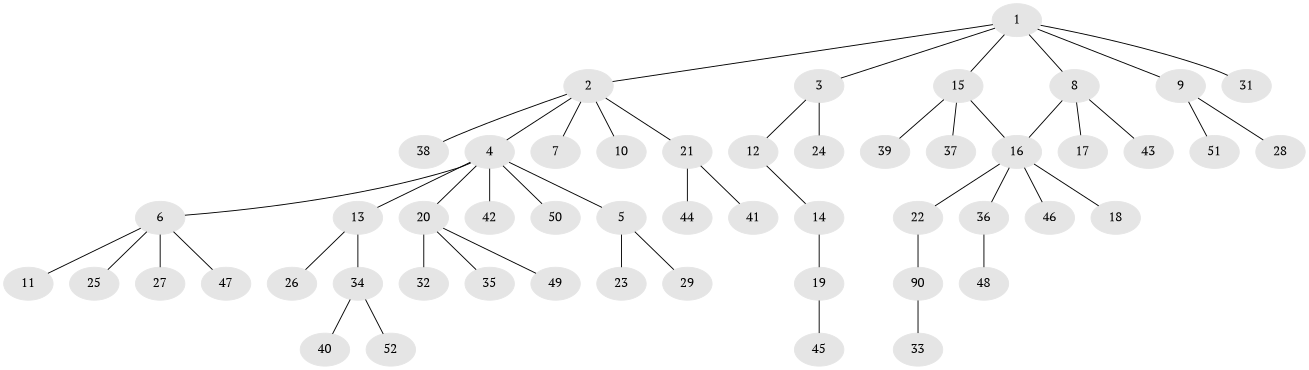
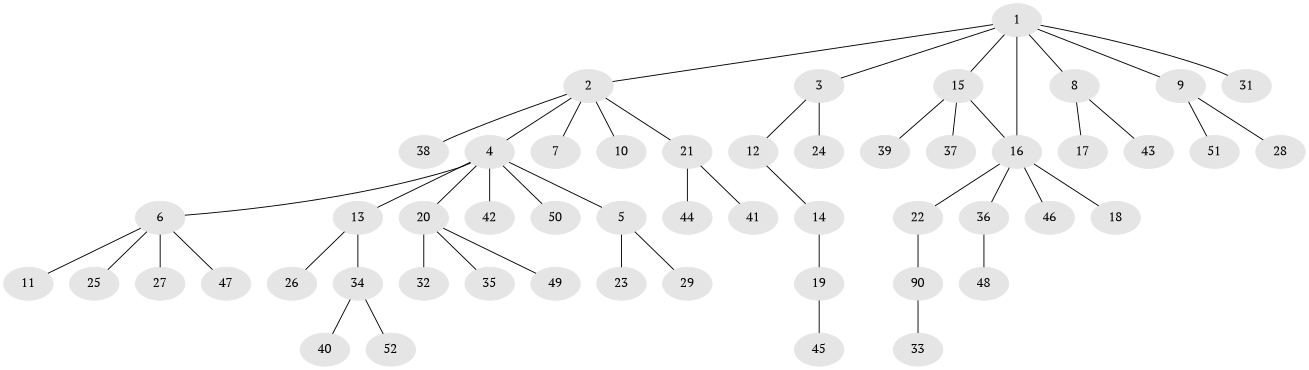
(1046, 119) -> (1017, 86)
